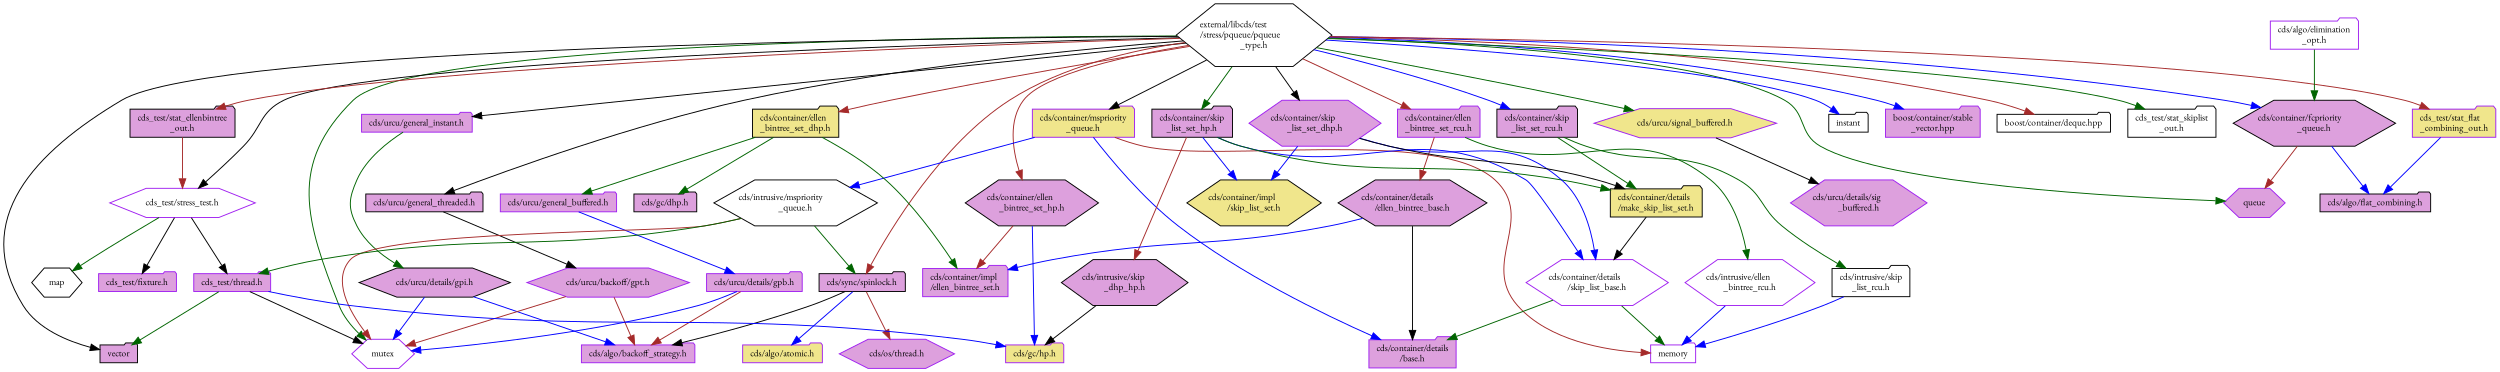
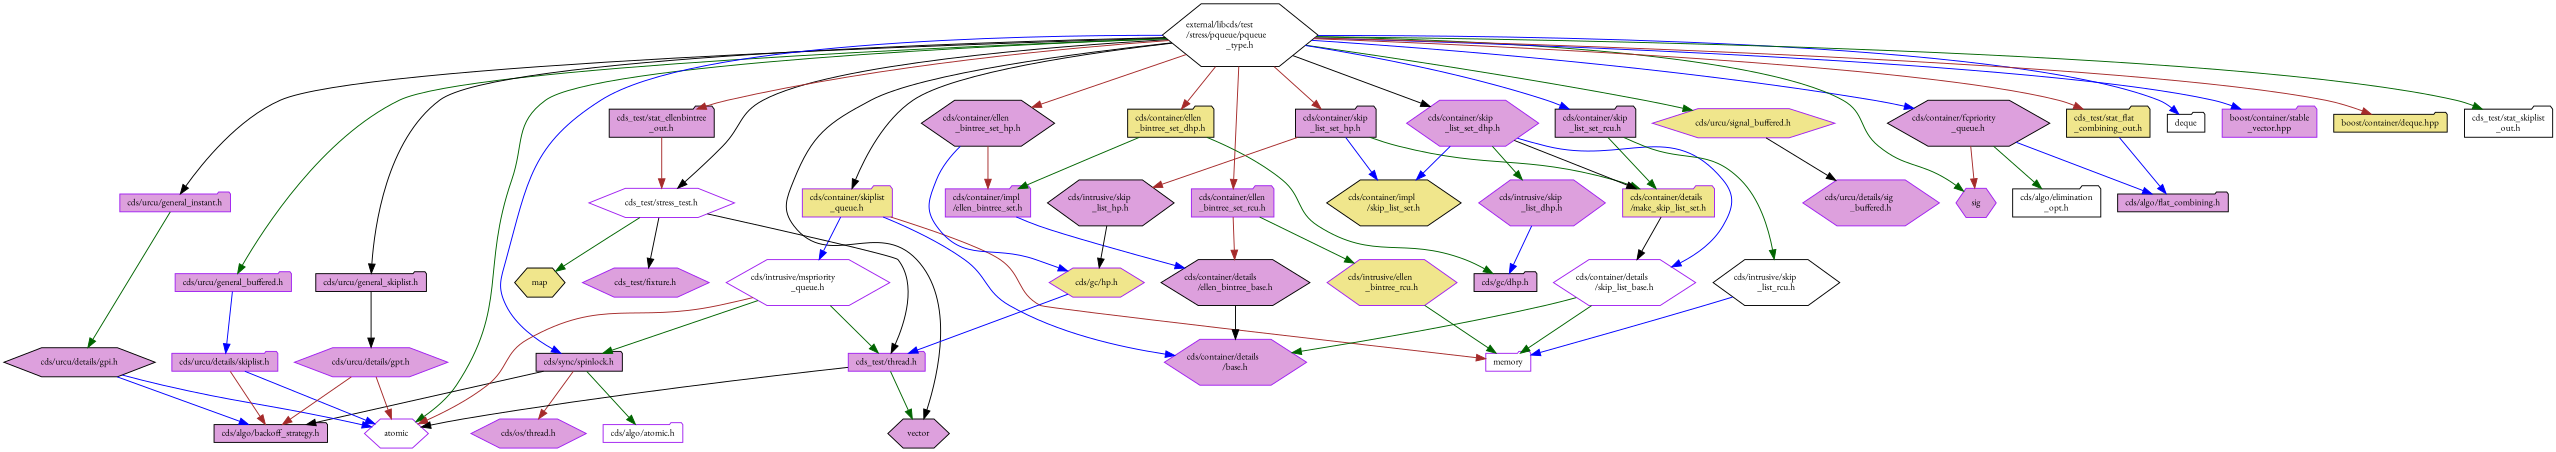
(2314, 35) -> (2057, 203)
(2314, 70) -> (2014, 164)
(1220, 84) -> (1294, 85)
(997, 110) -> (642, 82)
(1083, 123) -> (847, 203)
(1848, 123) -> (2186, 123)
(2054, 123) -> (2390, 123)
(2454, 123) -> (2108, 123)
(1337, 156) -> none
(673, 164) -> (442, 89)
(424, 203) -> (371, 283)
(796, 203) -> (808, 283)
none -> (1542, 203)
(1656, 203) -> (1669, 203)
(2254, 203) -> (1976, 203)
(1190, 243) -> (1095, 243)
(57, 283) -> (540, 283)
(138, 283) -> (646, 283)
(608, 283) -> (371, 362)
(754, 283) -> (225, 362)
(1125, 283) -> (1111, 203)
(1750, 283) -> (1392, 283)
(1871, 283) -> (1776, 283)
(826, 315) -> (605, 391)
(668, 322) -> (993, 322)
(1707, 322) -> (1461, 330)
(119, 354) -> (919, 434)
(383, 354) -> (396, 434)
(638, 354) -> (271, 434)
(783, 354) -> (643, 434)
(1035, 354) -> (1097, 283)
(1413, 354) -> (1235, 362)
